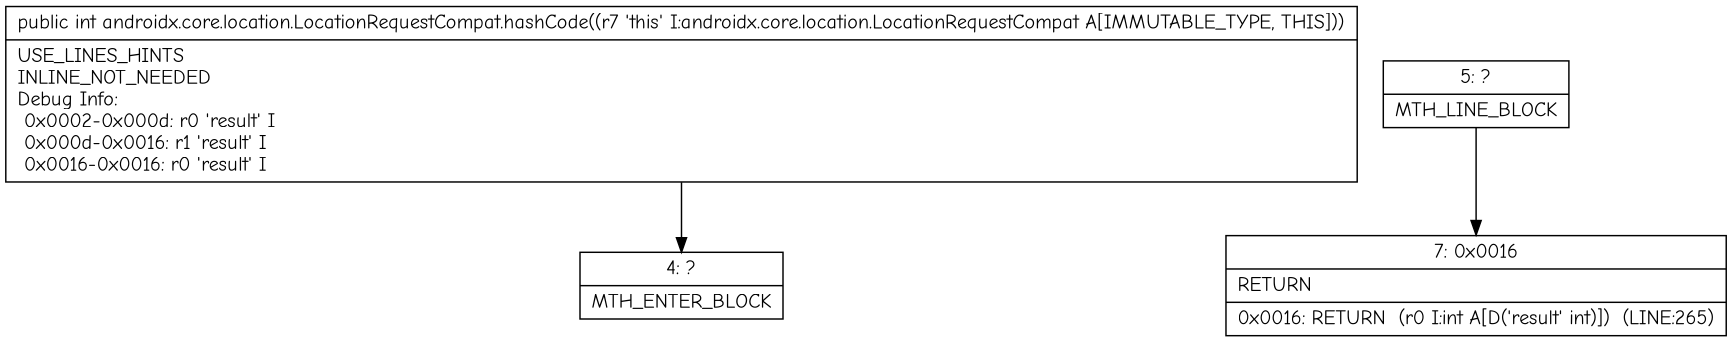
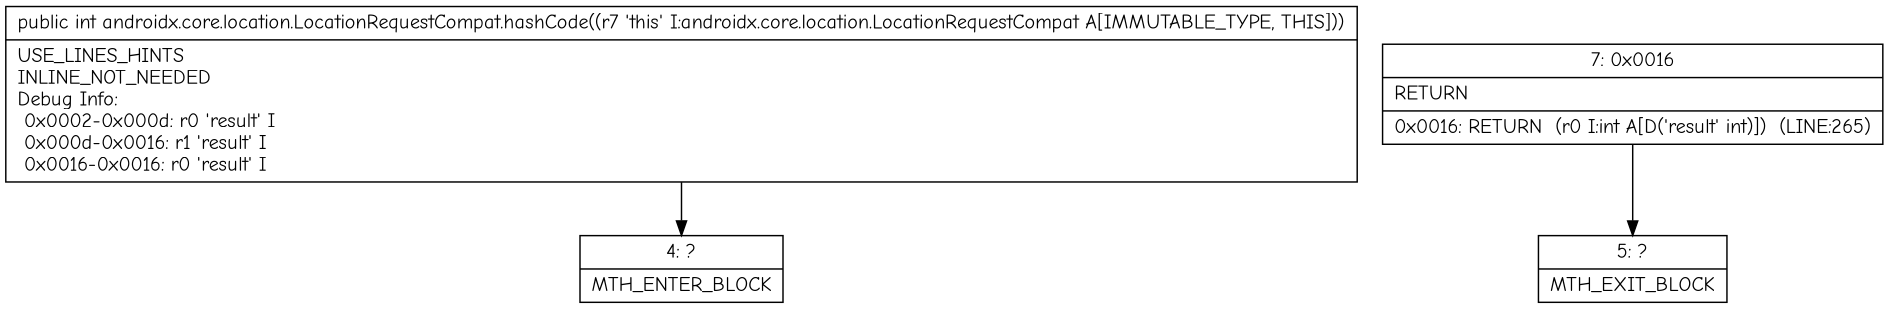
(1476, 110) -> (1633, 285)
(1476, 174) -> (1633, 183)
